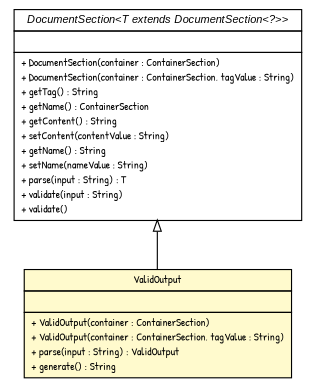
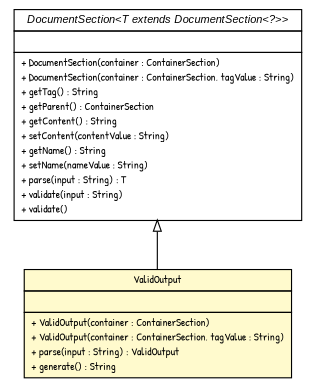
(85, 107) -> (88, 107)
